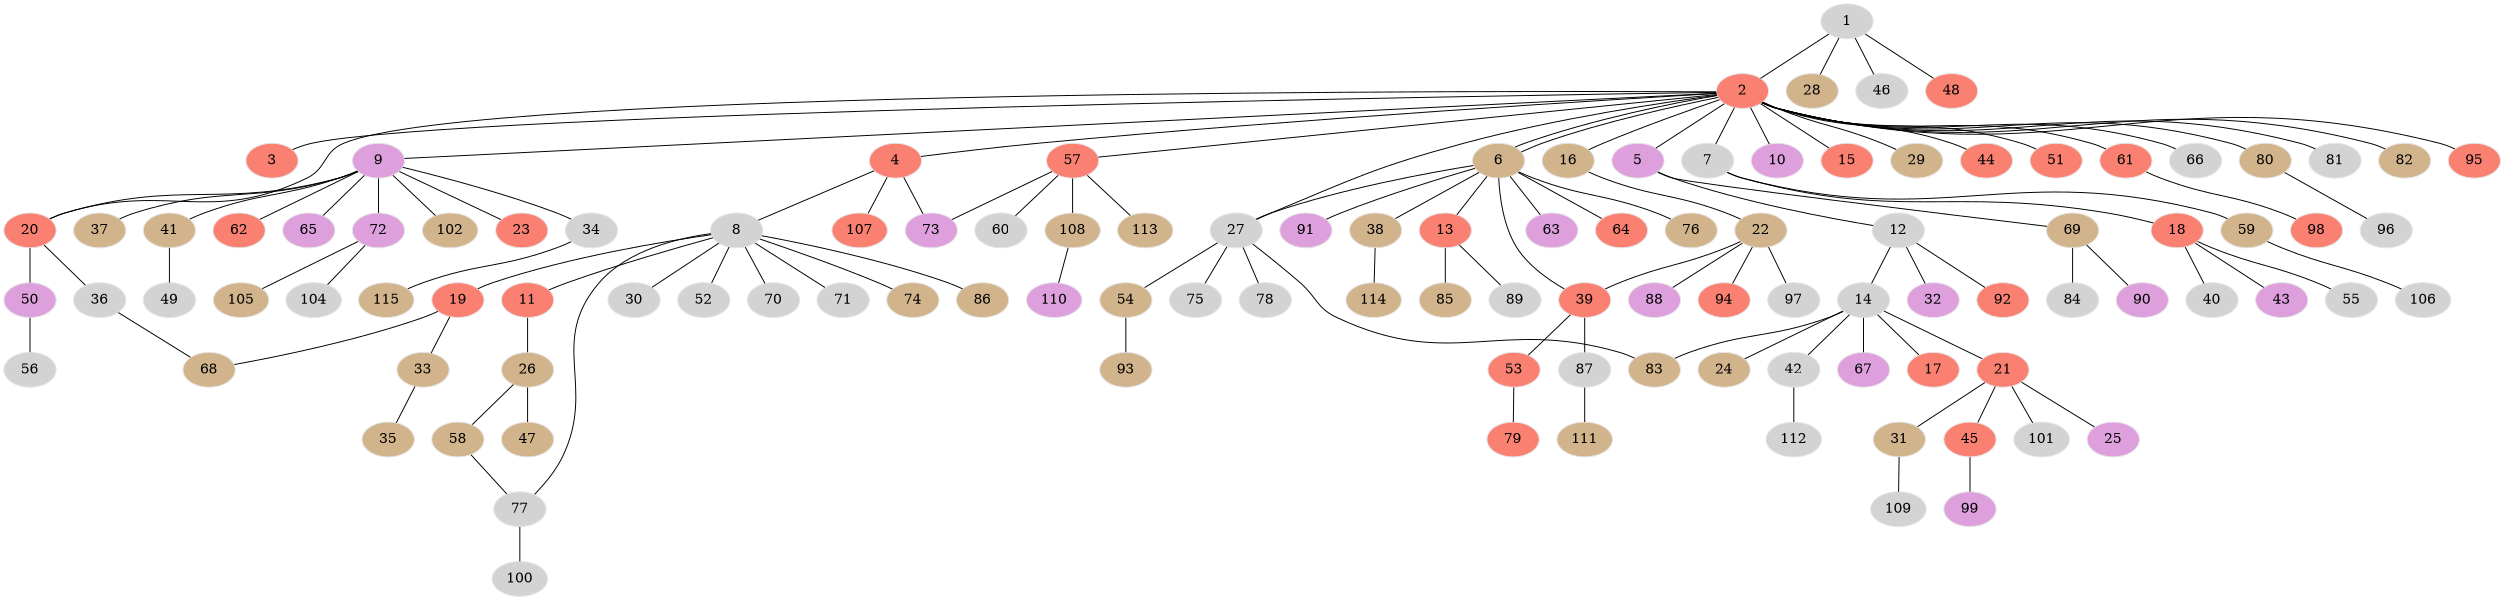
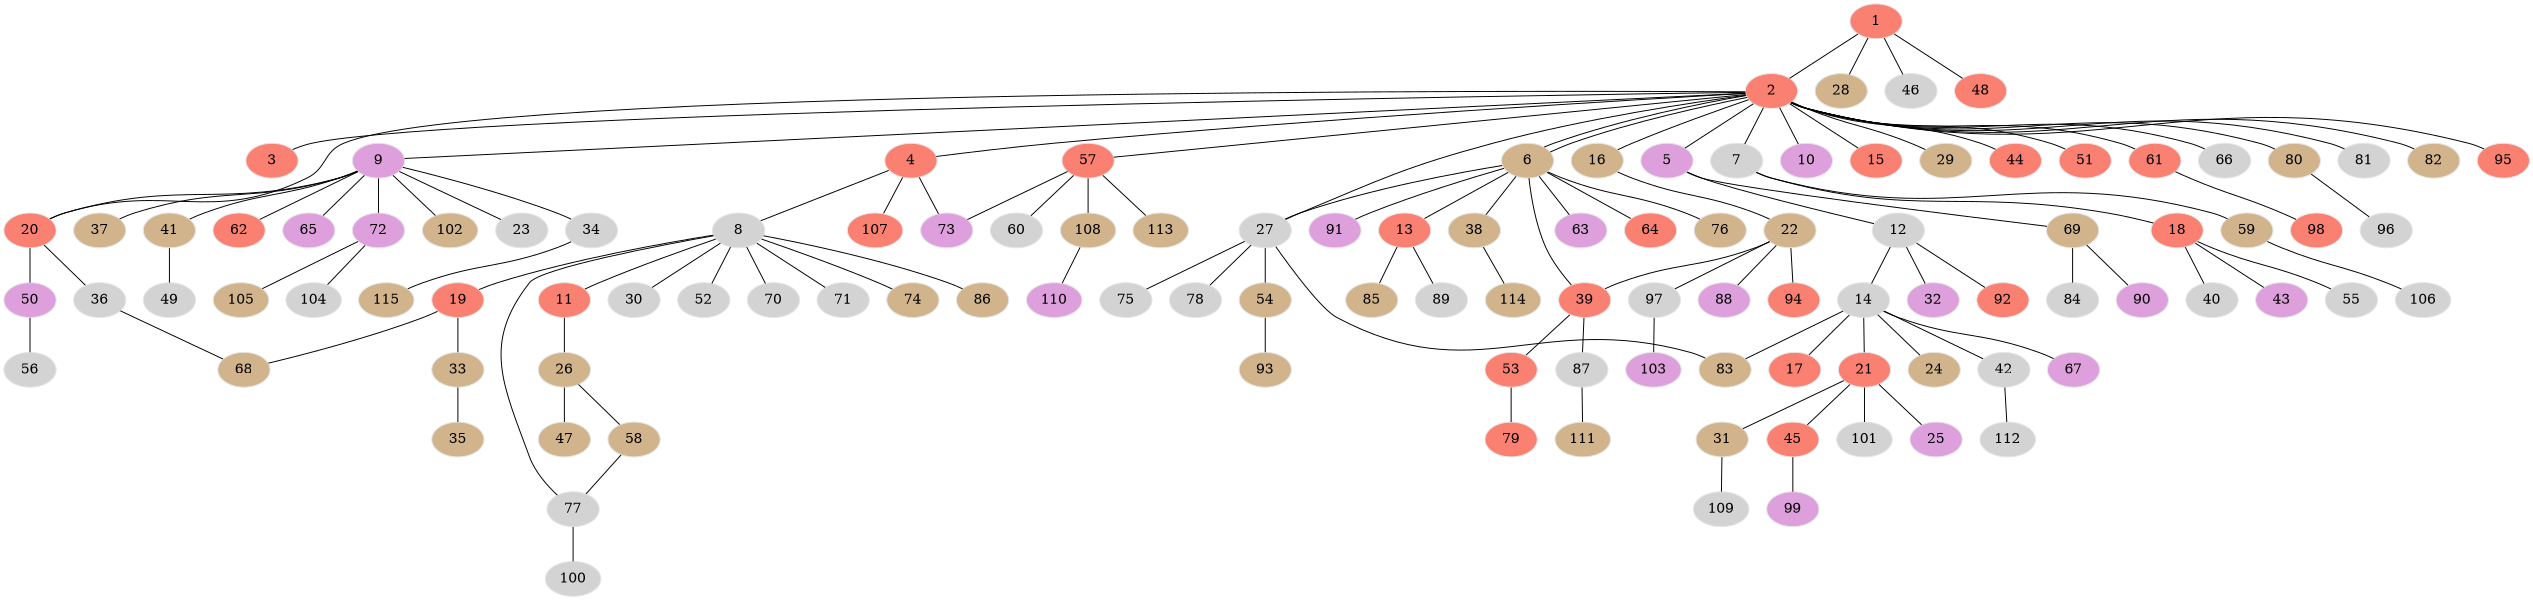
(1847, 21) -> (1876, 21)
(522, 230) -> (522, 230)
none -> (1653, 370)
